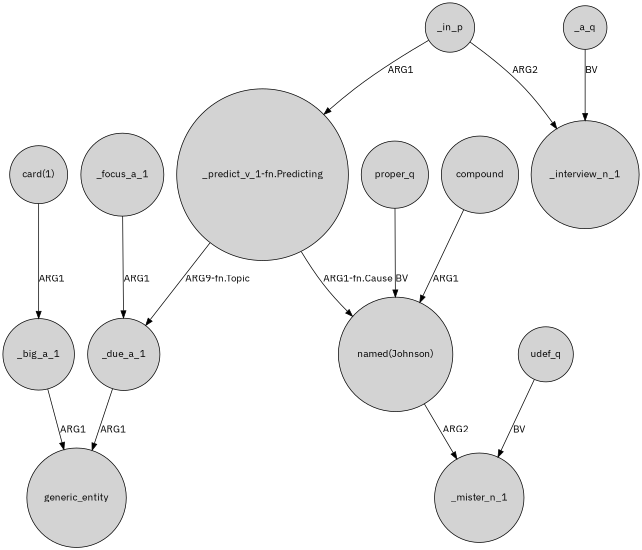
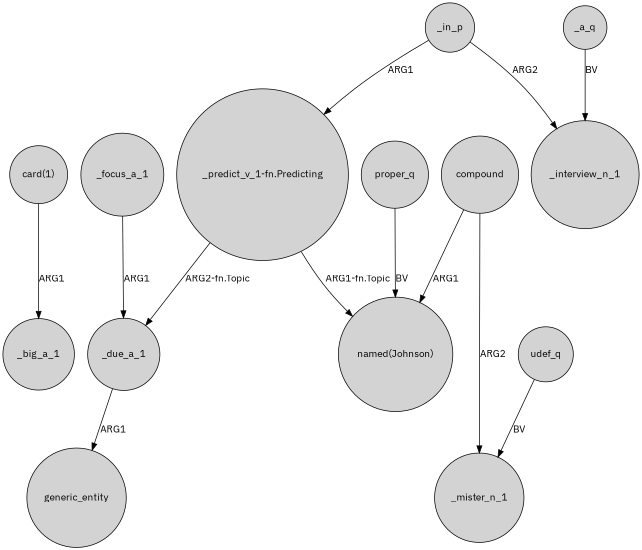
(218, 279) -> (218, 279)
(358, 279) -> (358, 279)
(55, 416) -> none
(439, 428) -> (480, 330)
